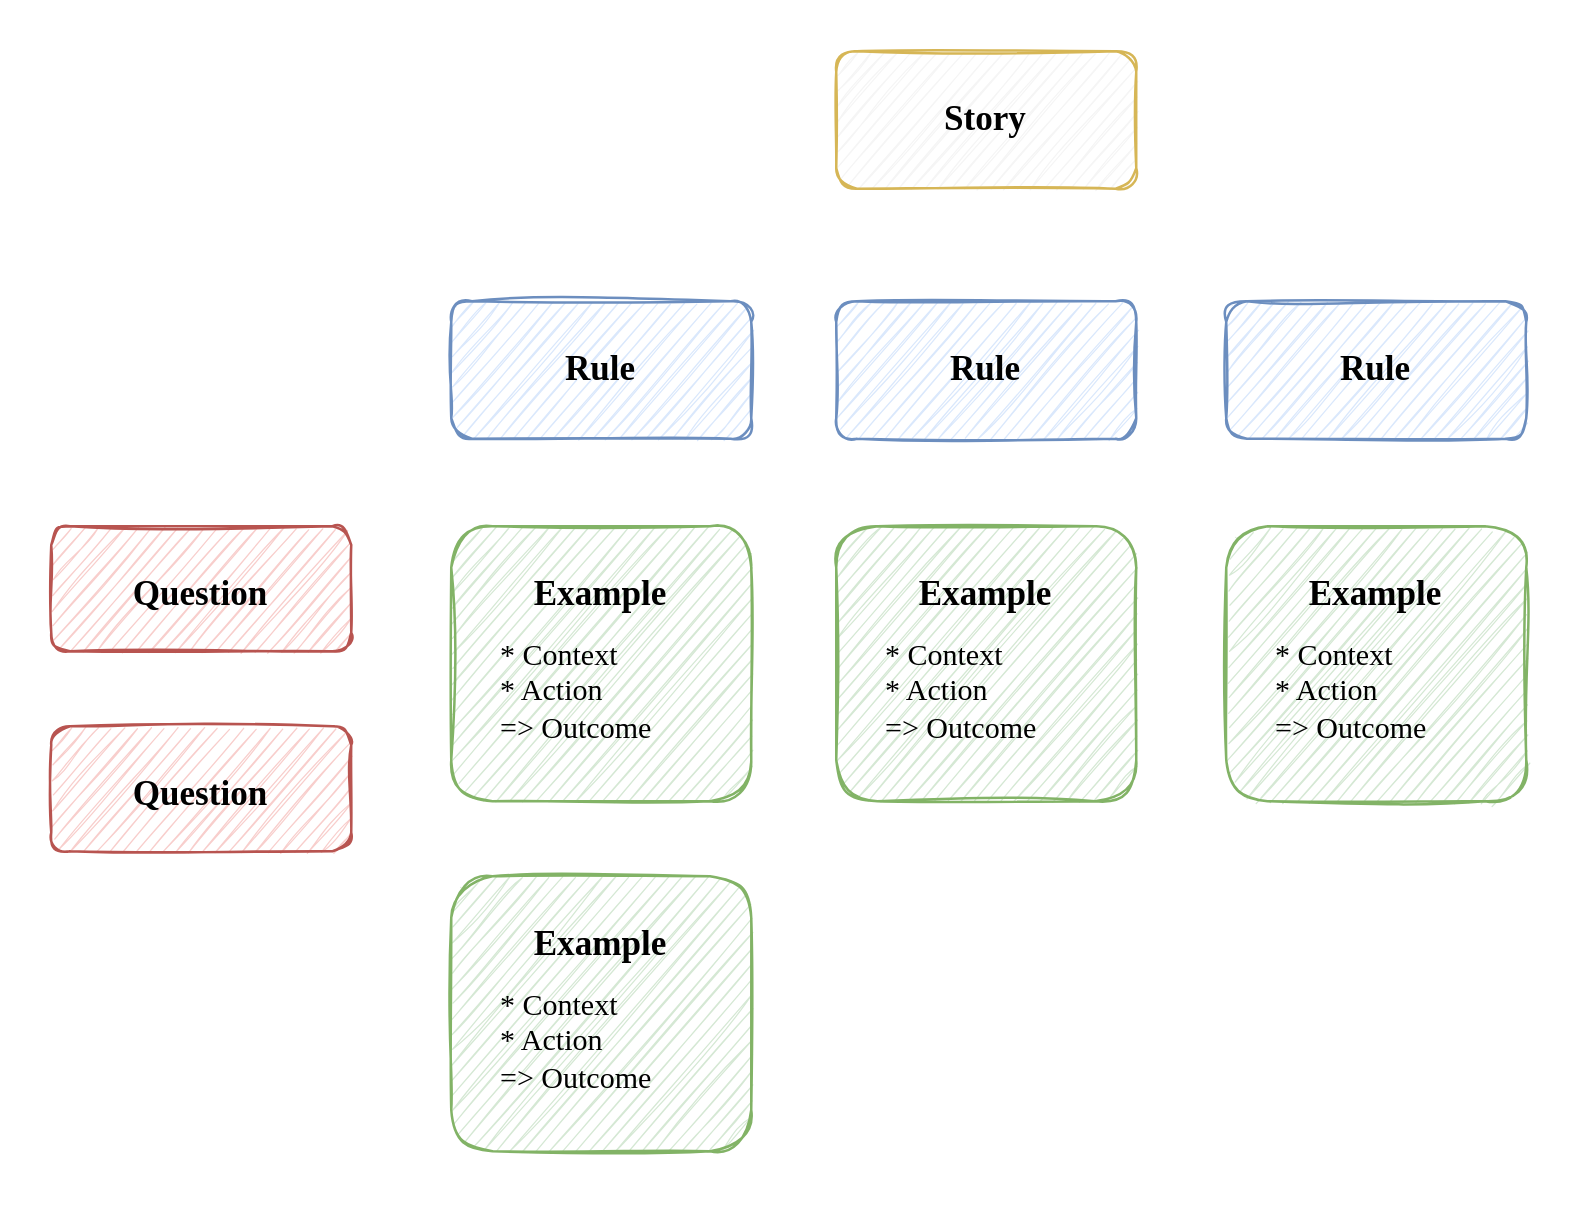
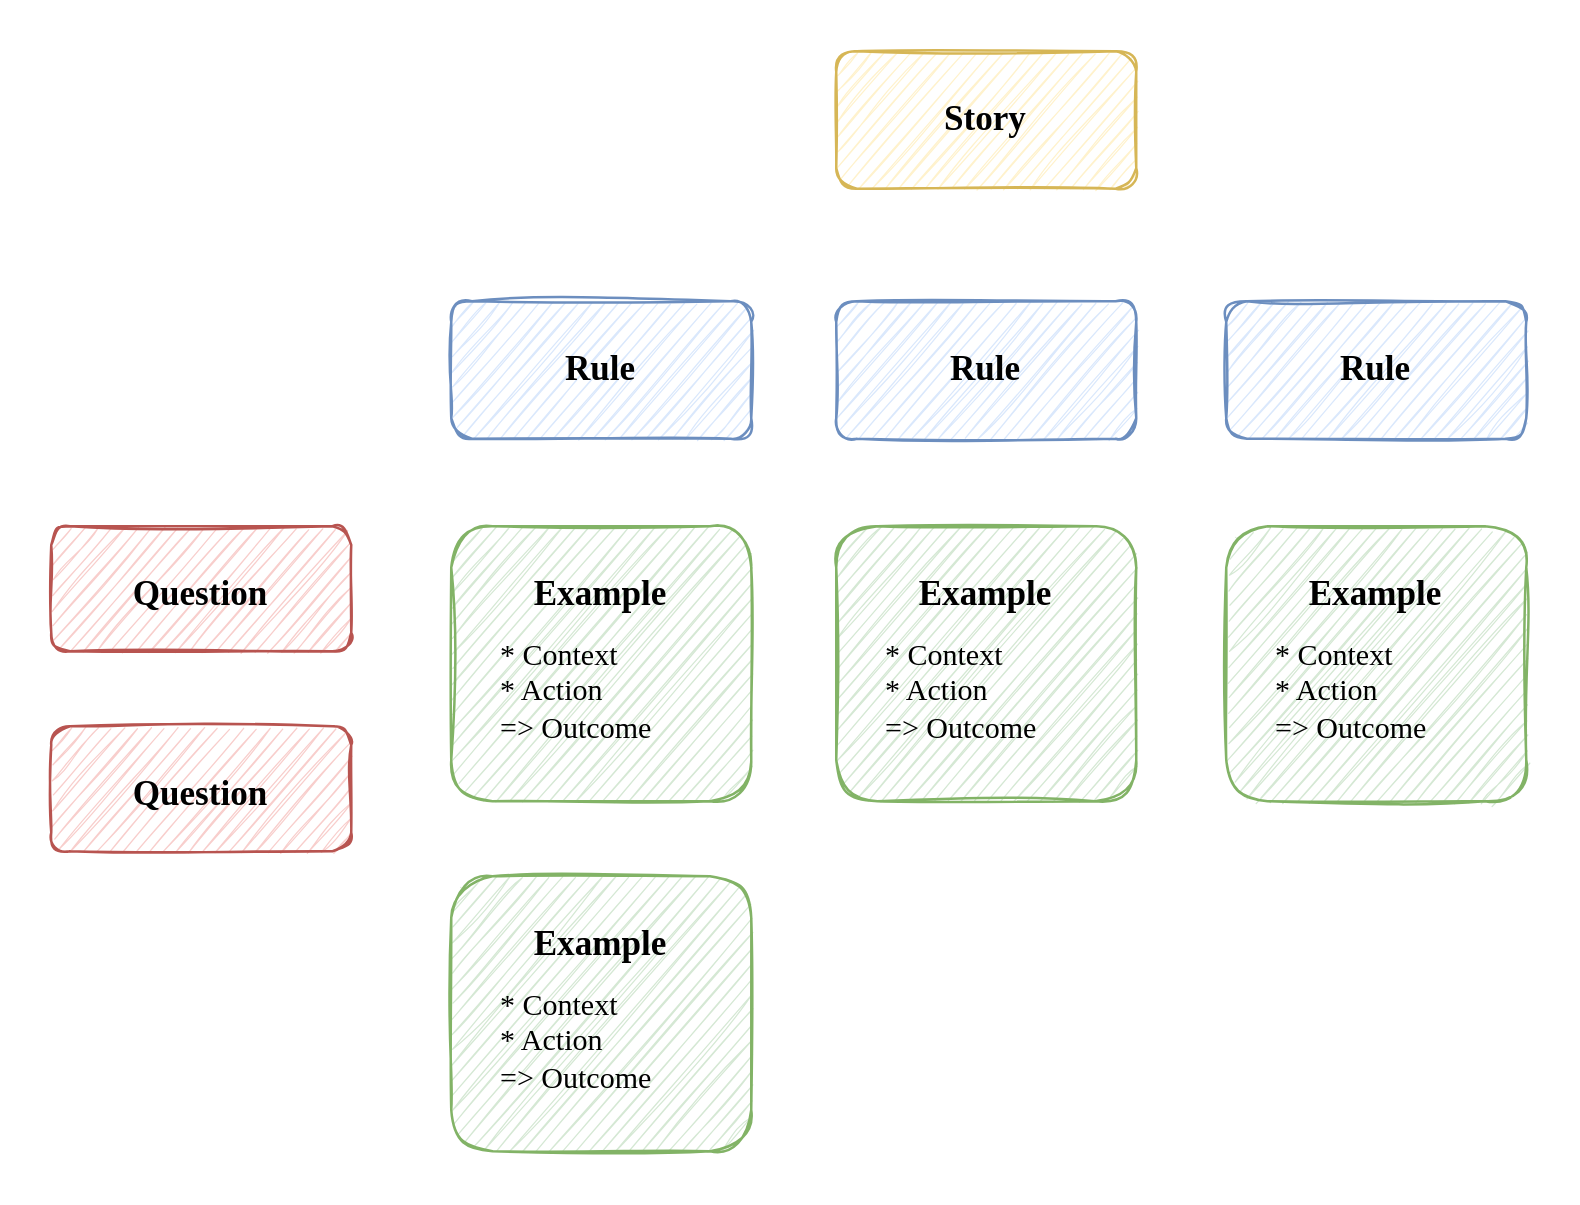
(986, 120) -> (986, 120)
